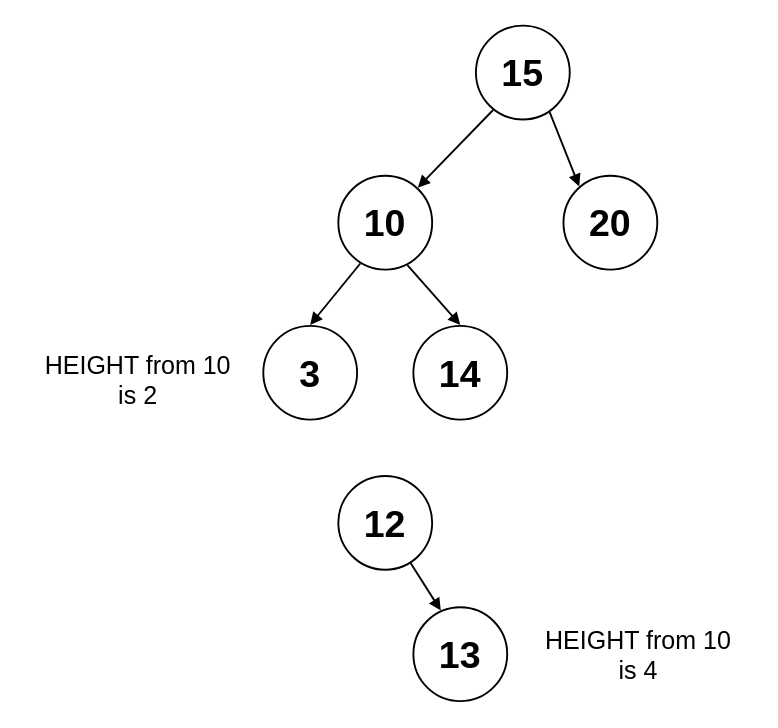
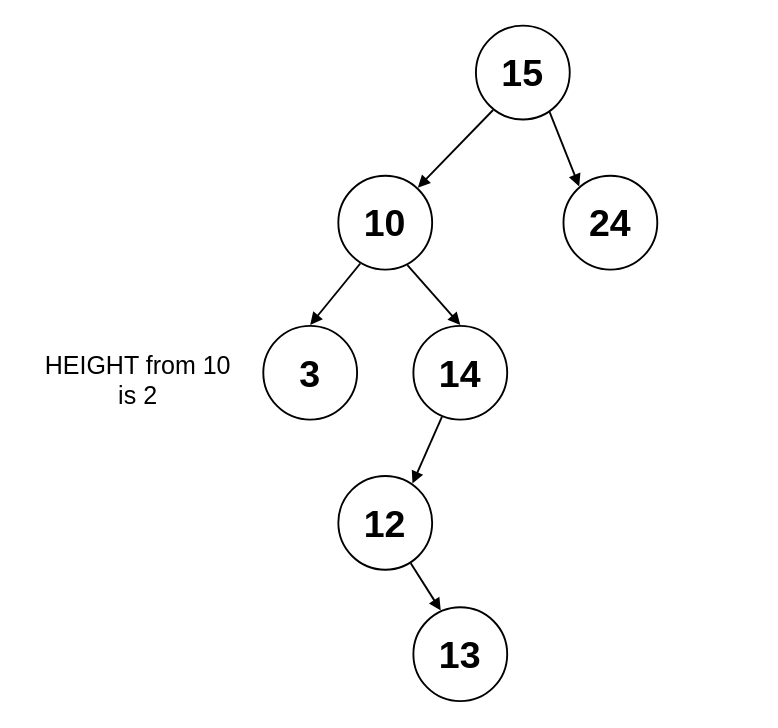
(610, 223) -> (610, 223)
none -> (429, 444)
(638, 654) -> none
